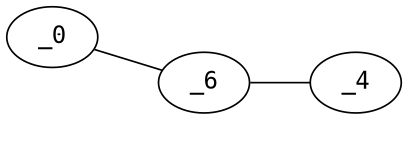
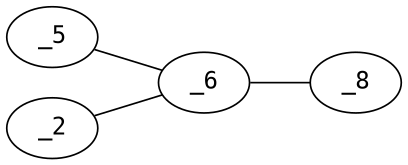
(52, 37) -> (52, 37)
(356, 83) -> (356, 83)
none -> (52, 128)
